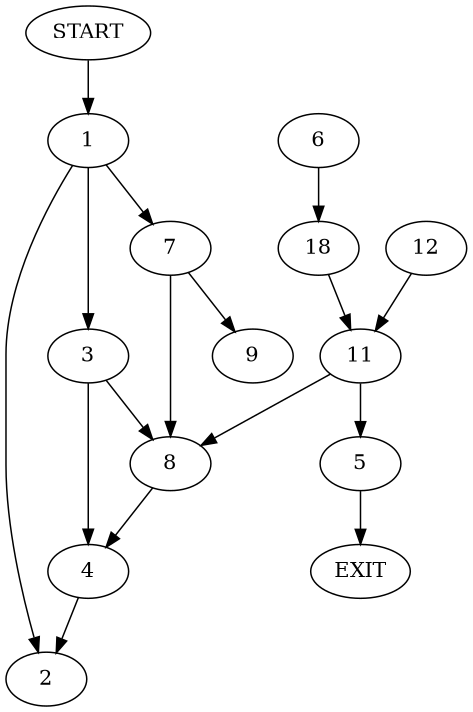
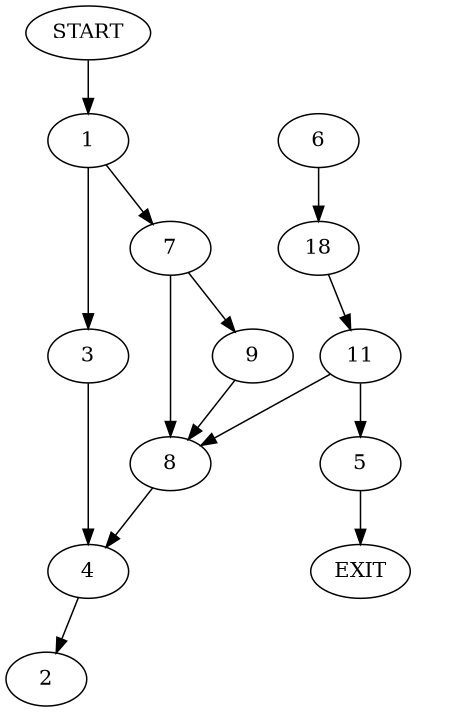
(426, 248) -> none
(6, 396) -> none
(125, 404) -> (216, 404)
